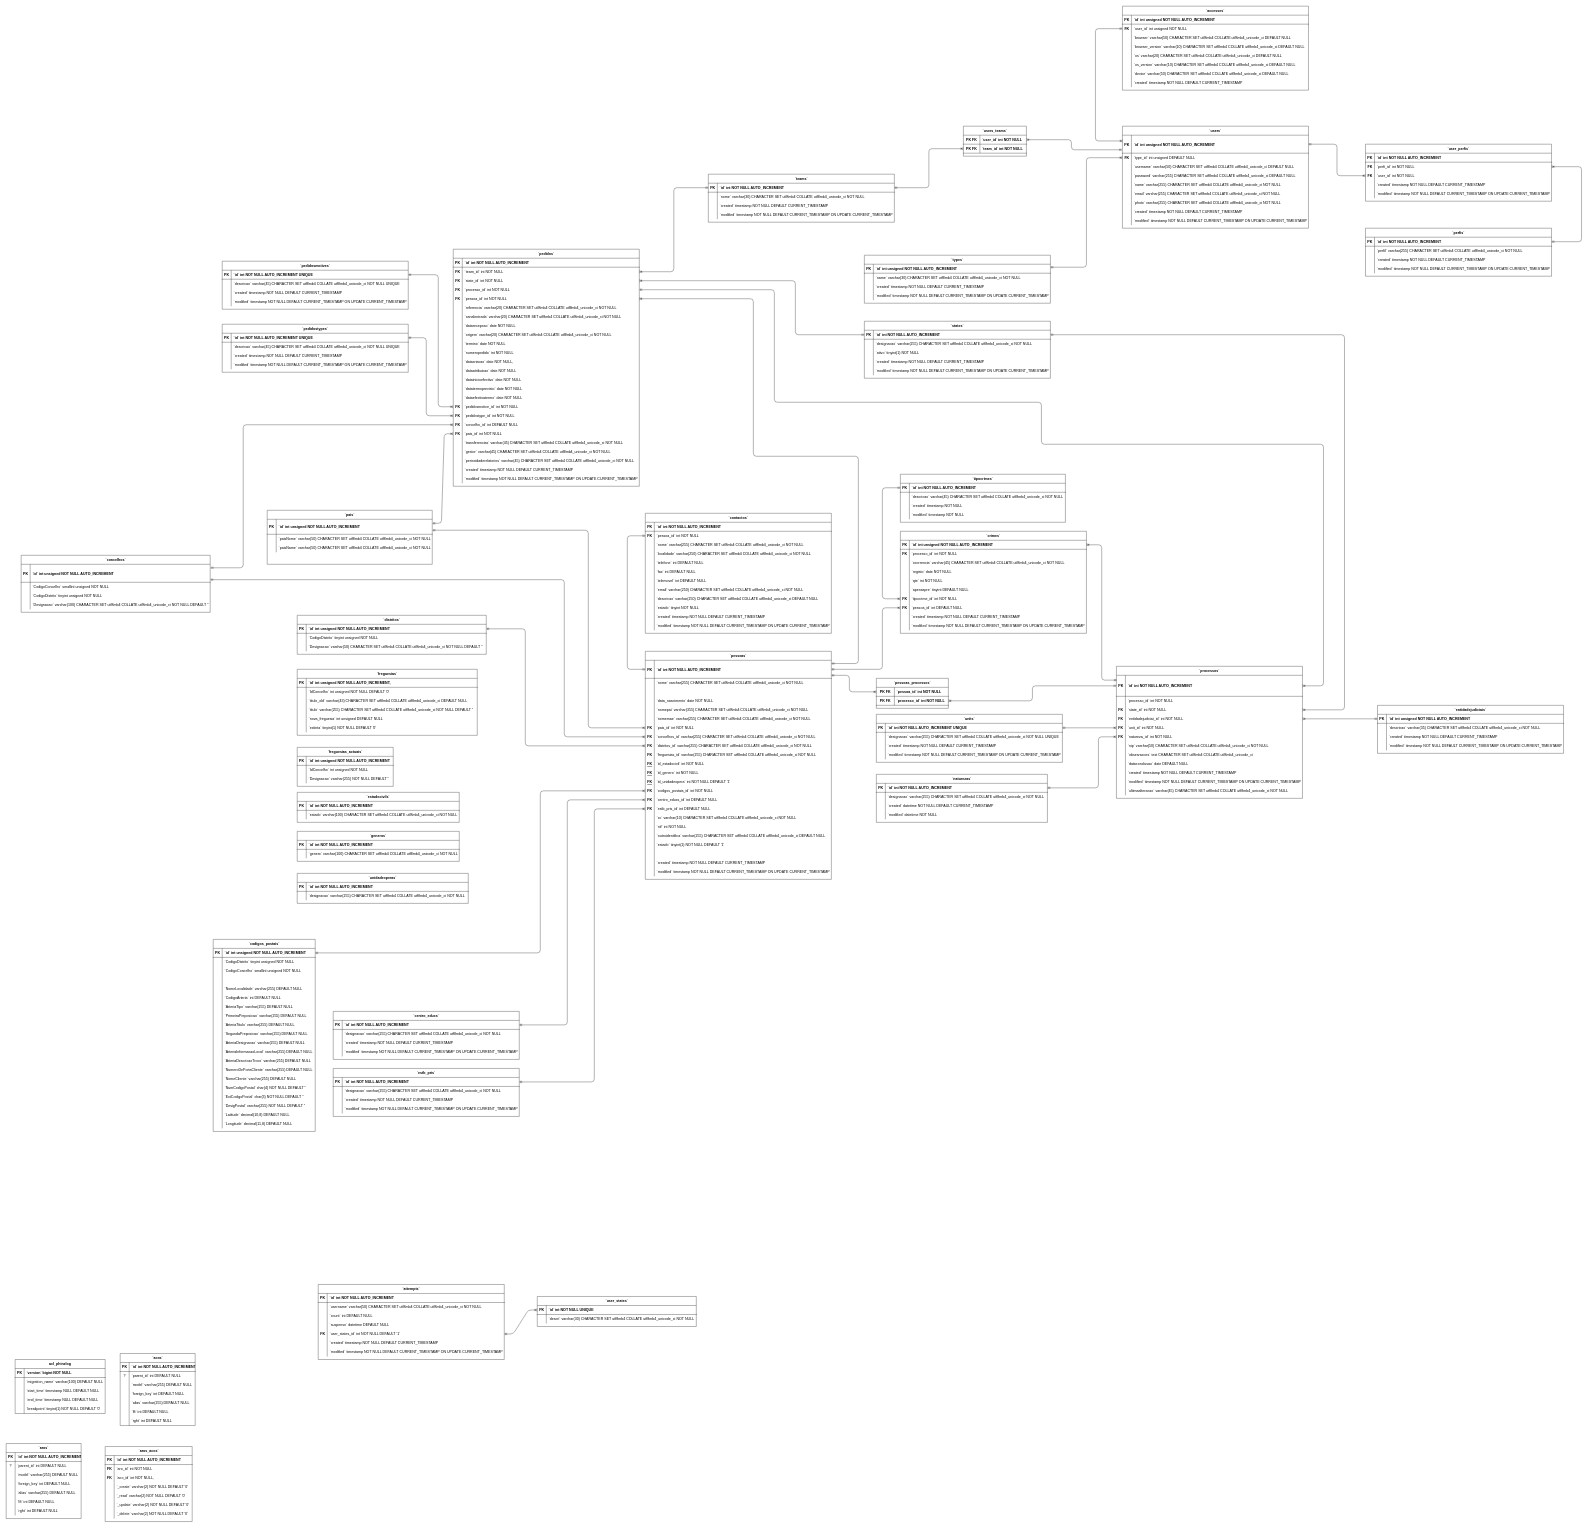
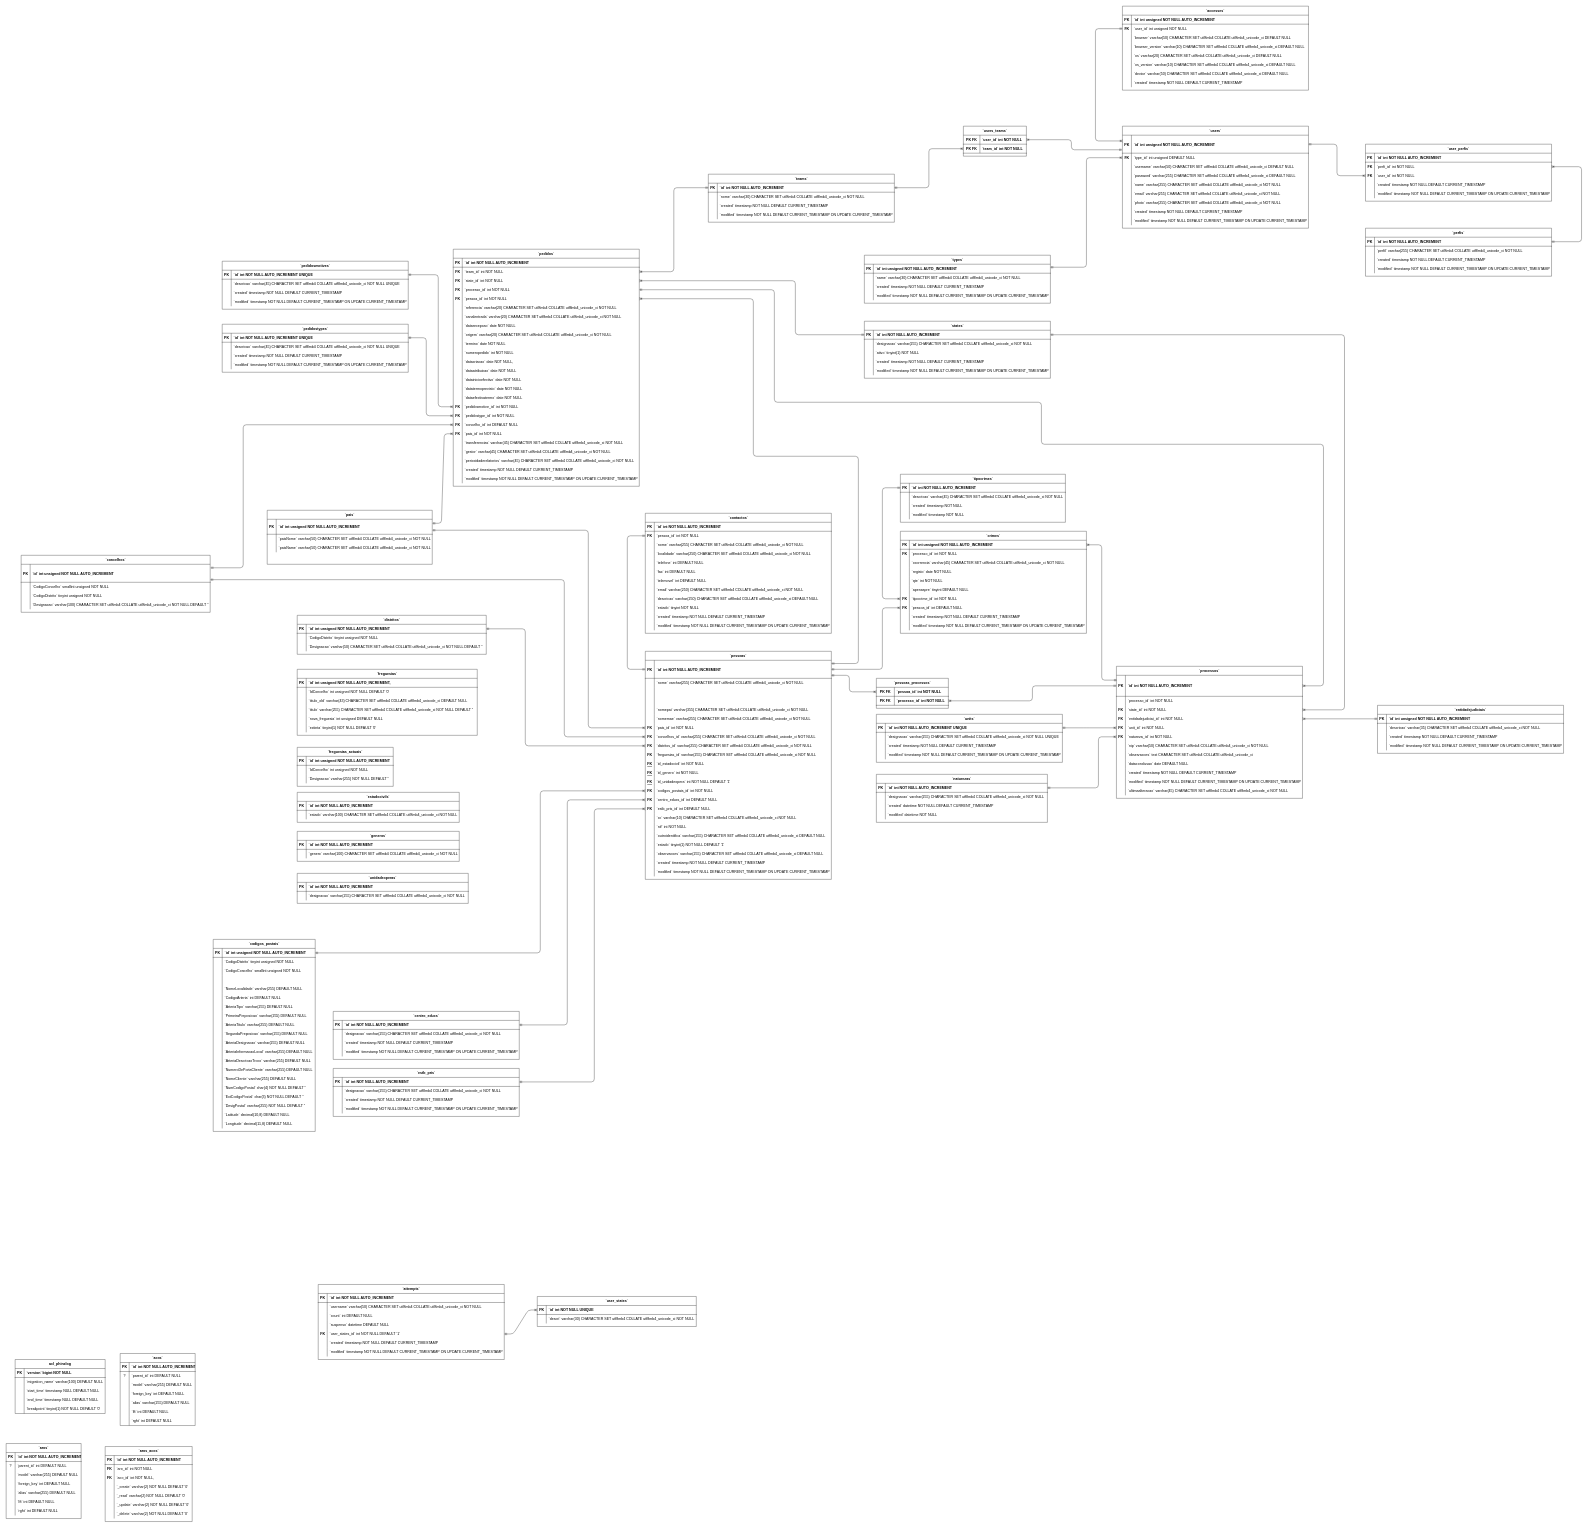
(743, 701) -> none
none -> (743, 854)
